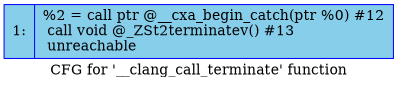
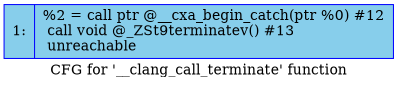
(169, 31) -> (169, 31)
